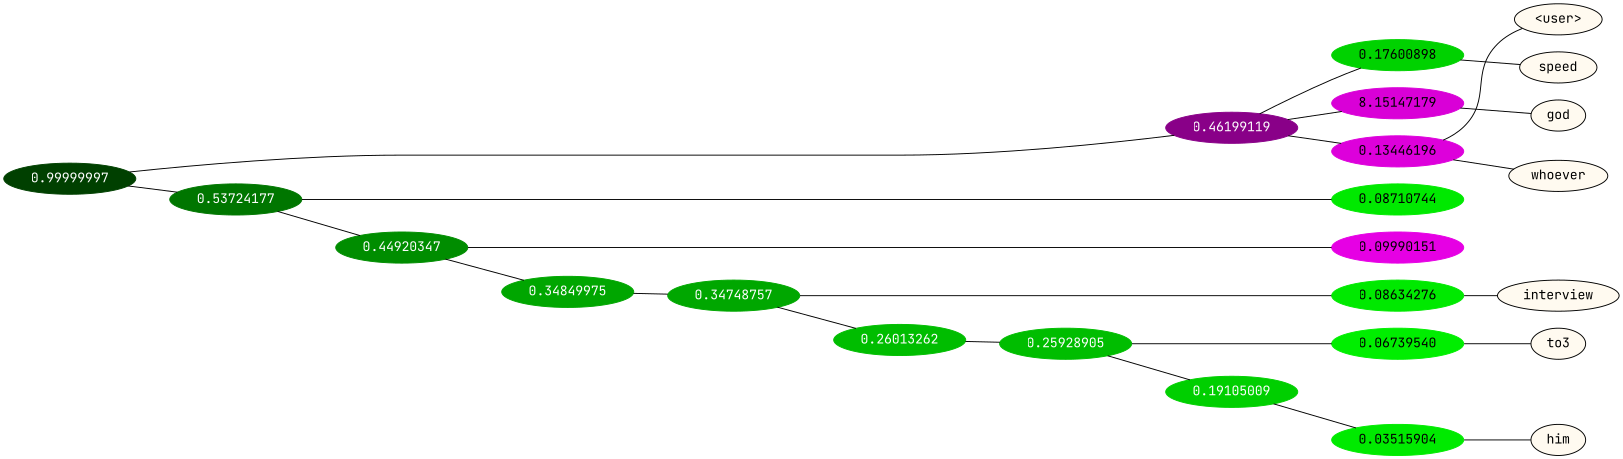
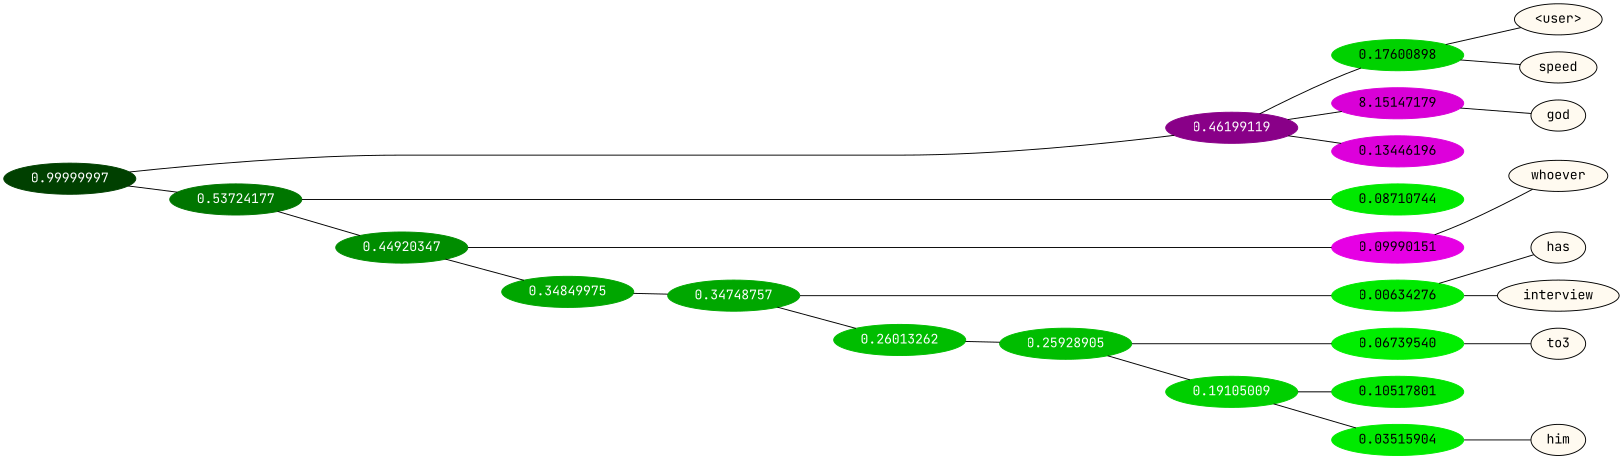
(1481, 83) -> (1483, 36)
(1484, 164) -> (1484, 214)
none -> (1558, 248)
(1398, 296) -> (1398, 296)
none -> (1398, 392)
